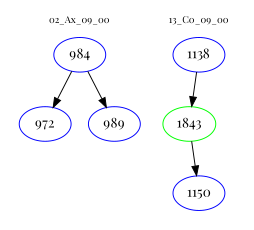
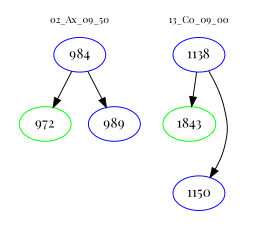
(80, 21) -> (80, 21)
(45, 124) -> (45, 124)
(193, 154) -> (227, 119)
